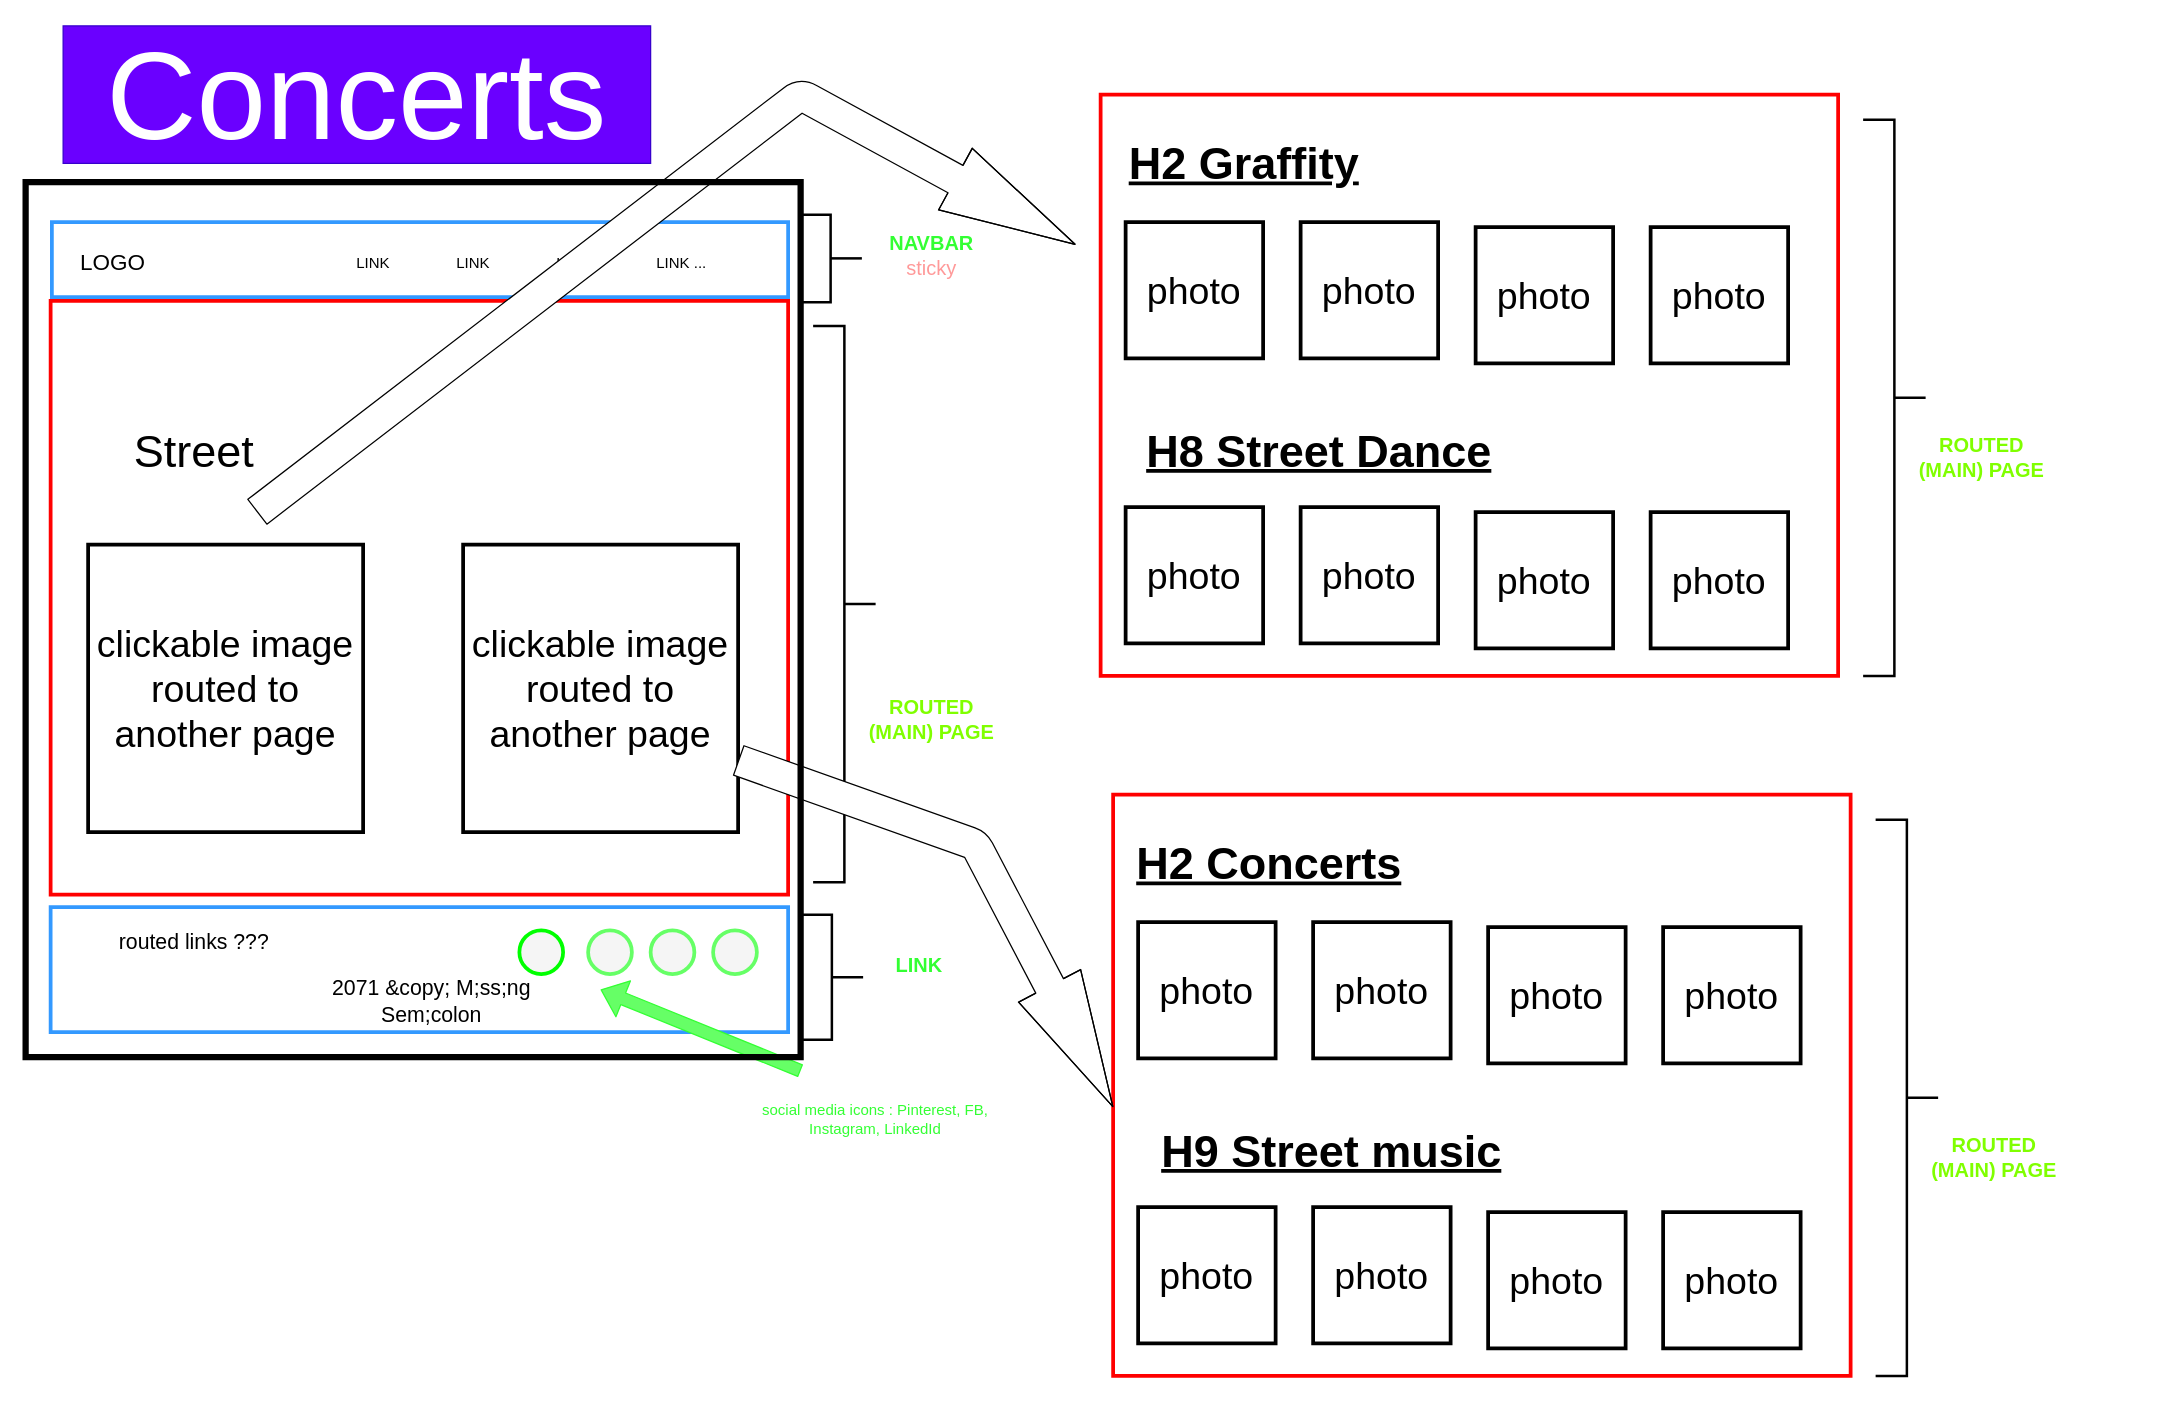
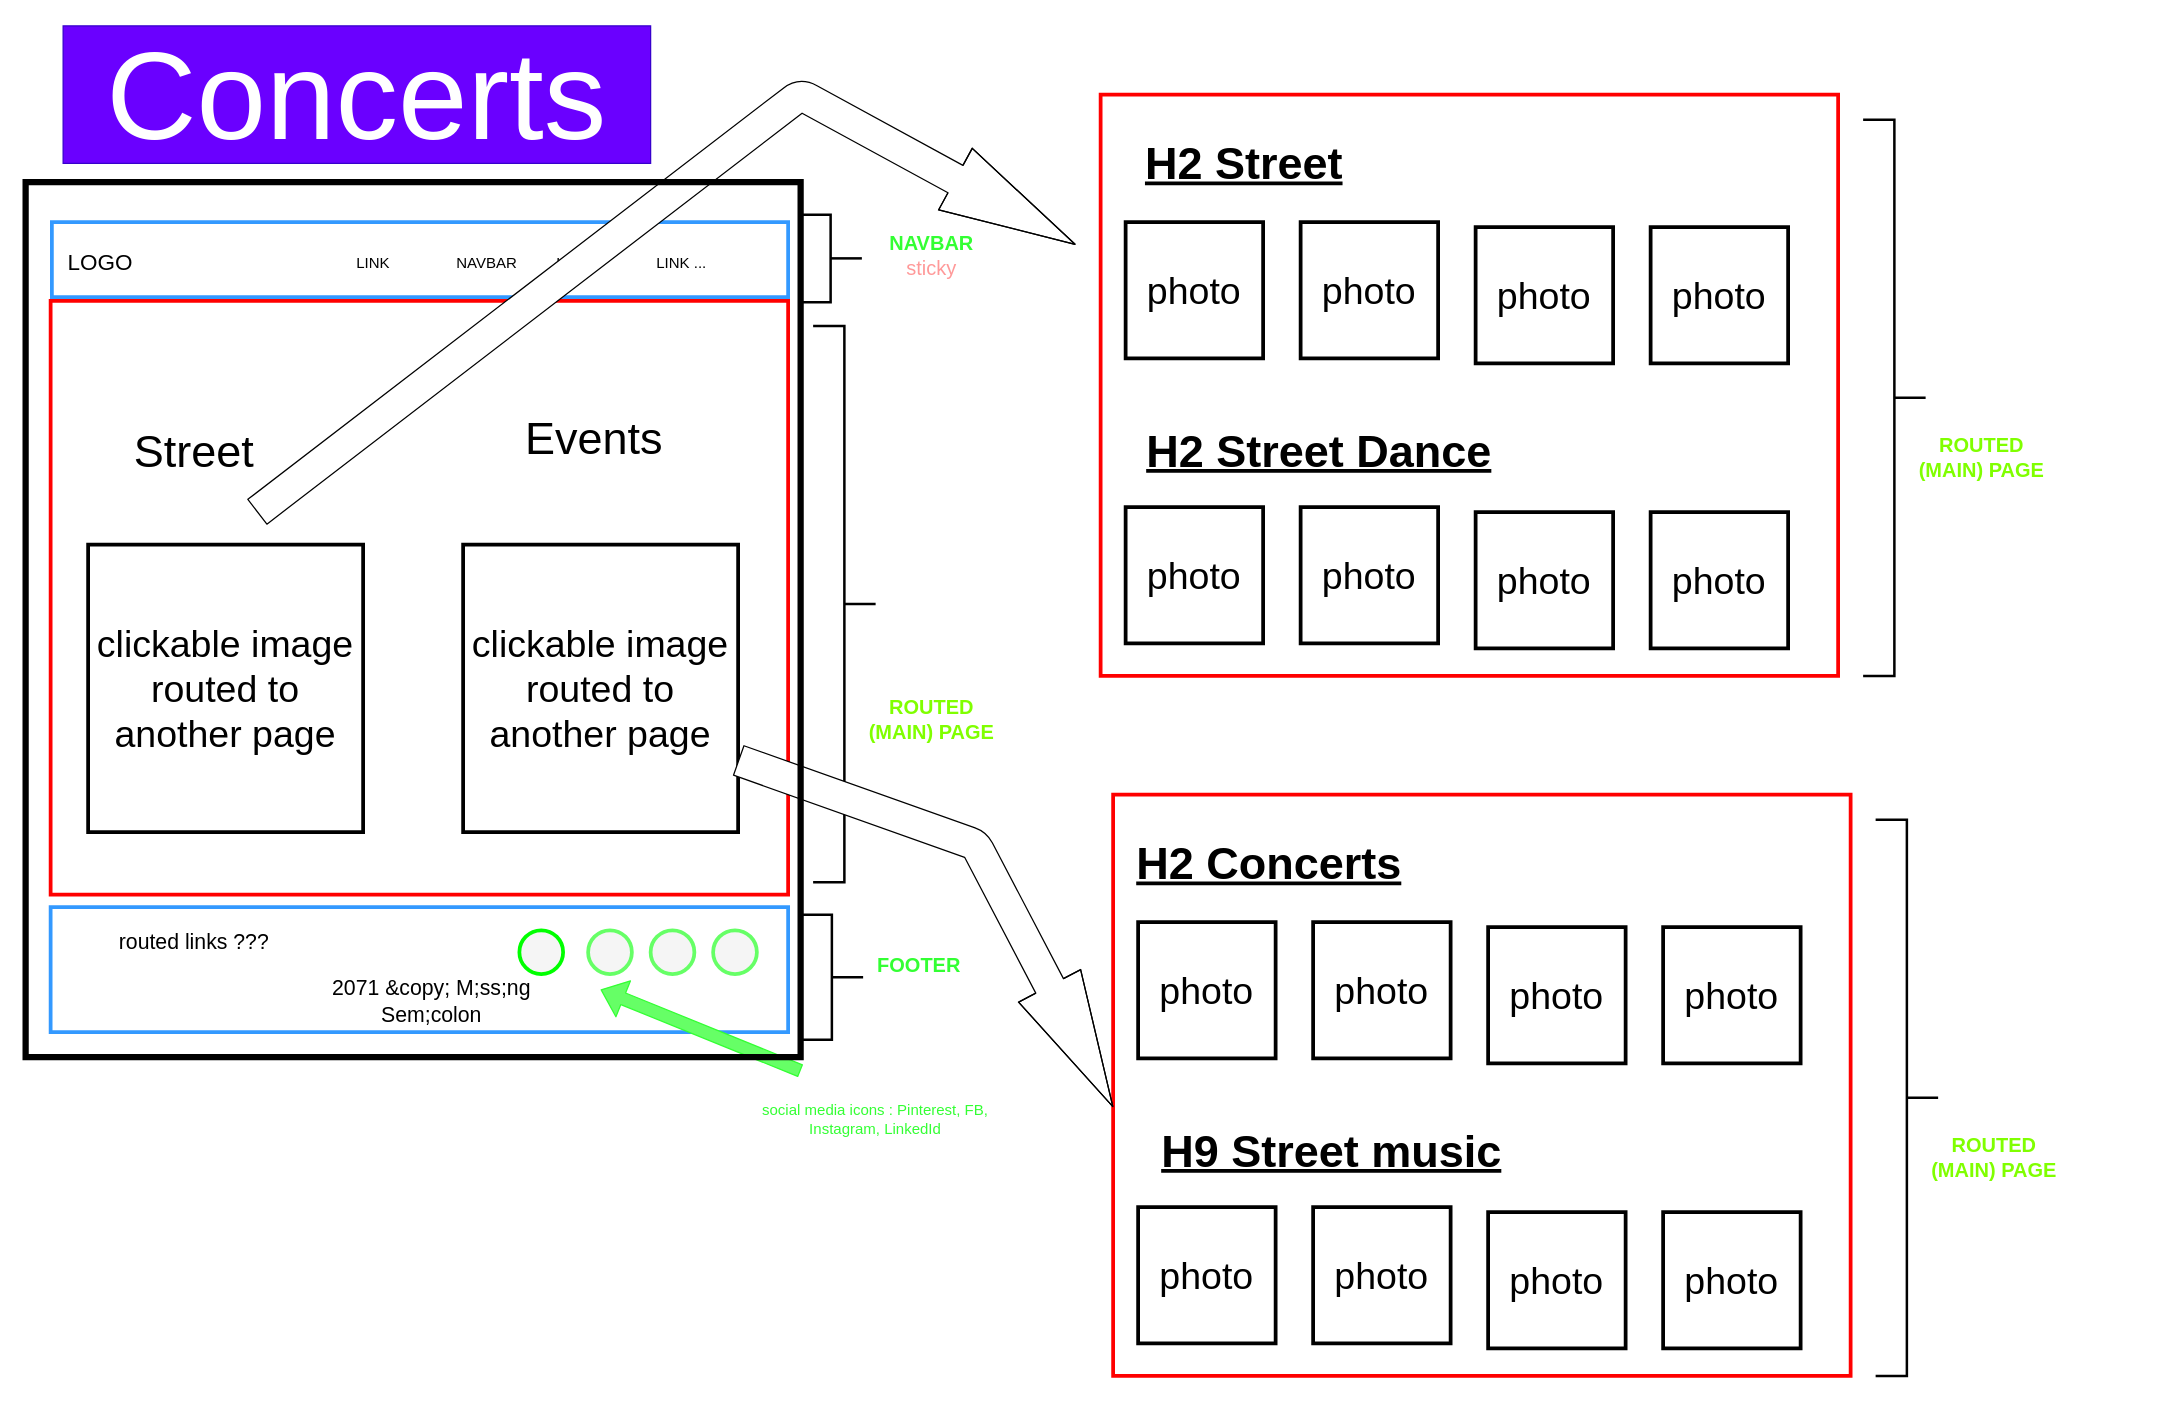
(1244, 163) -> (1244, 163)
(113, 263) -> (101, 263)
(532, 263) -> (532, 263)
none -> (594, 438)
(1319, 451) -> (1319, 451)
(919, 977) -> (919, 977)
